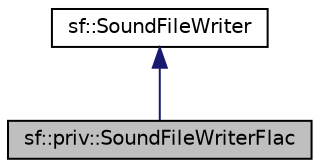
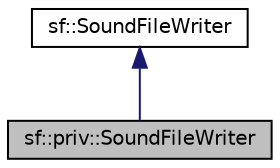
(160, 140) -> (140, 140)
